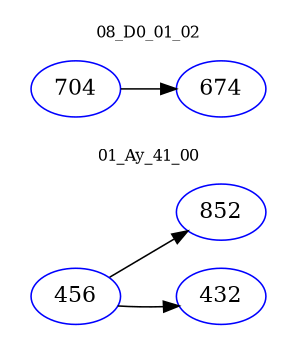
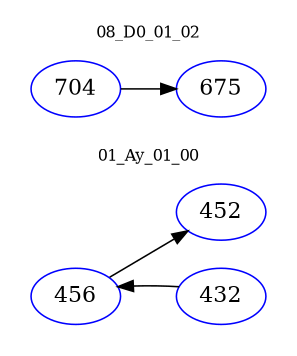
(221, 89) -> (221, 89)
(148, 157) -> (148, 157)
(221, 212) -> (221, 212)
(140, 307) -> (156, 286)
